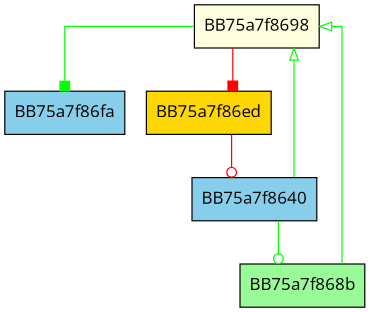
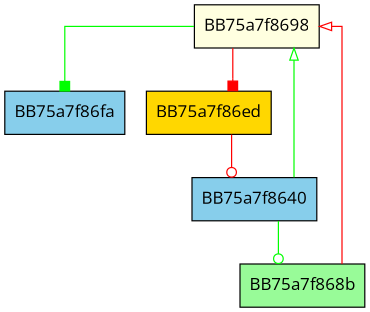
(342, 140) -> (342, 140)
